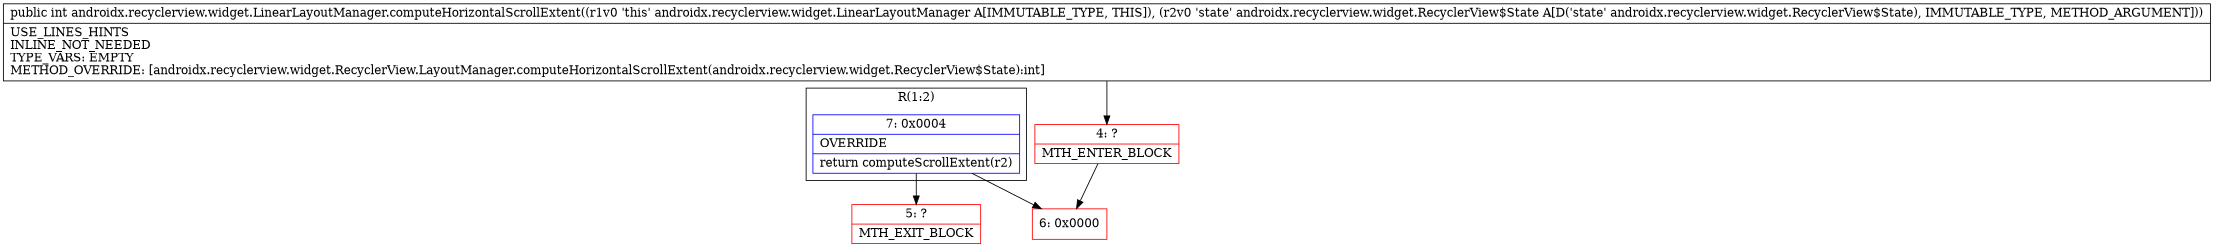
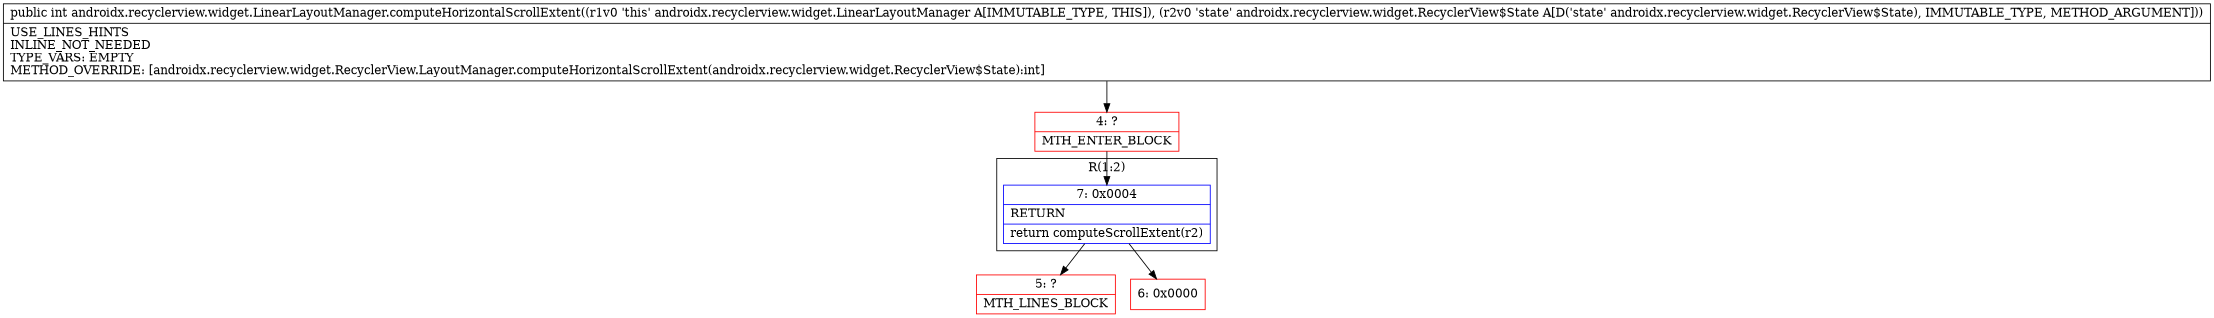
(854, 144) -> (1038, 214)
(1089, 182) -> (1107, 164)
(916, 233) -> (1046, 304)
